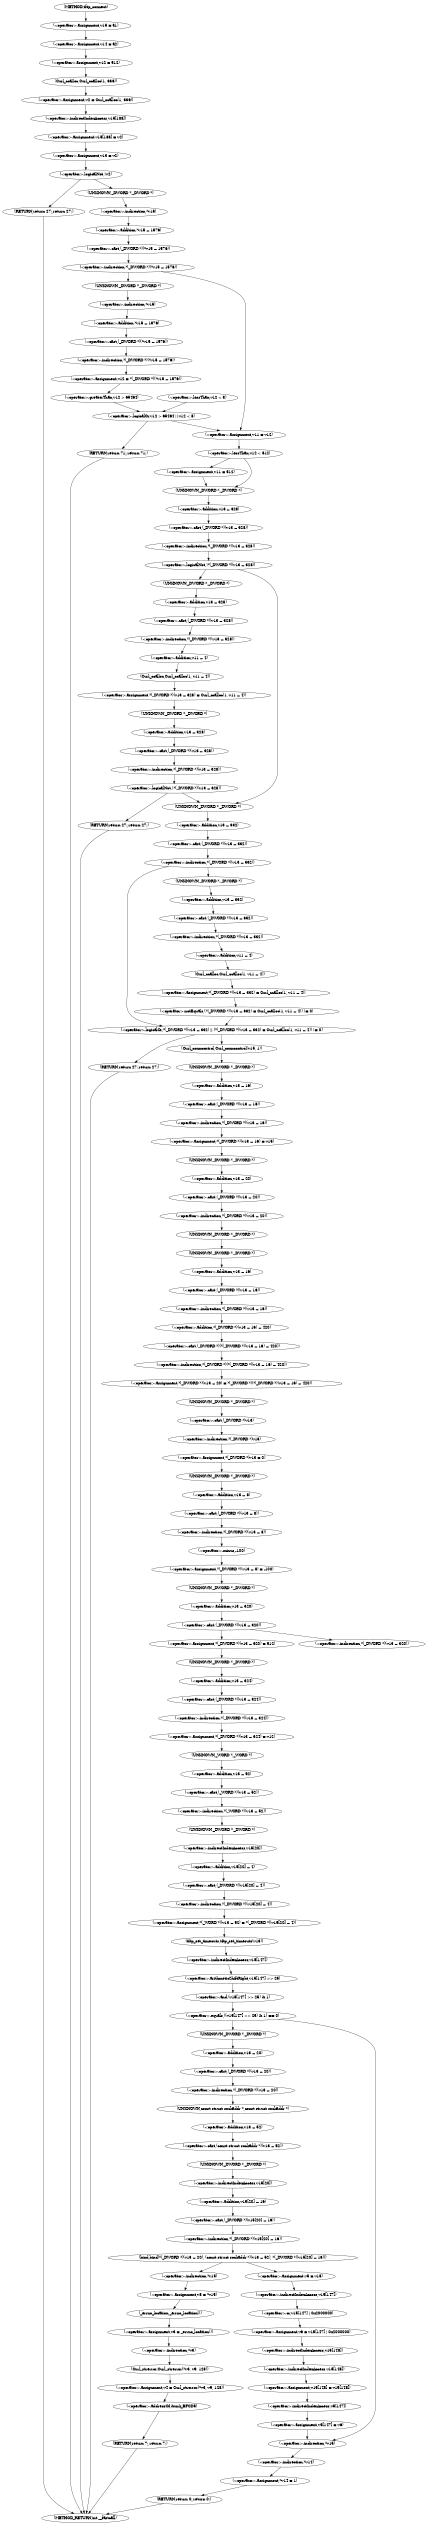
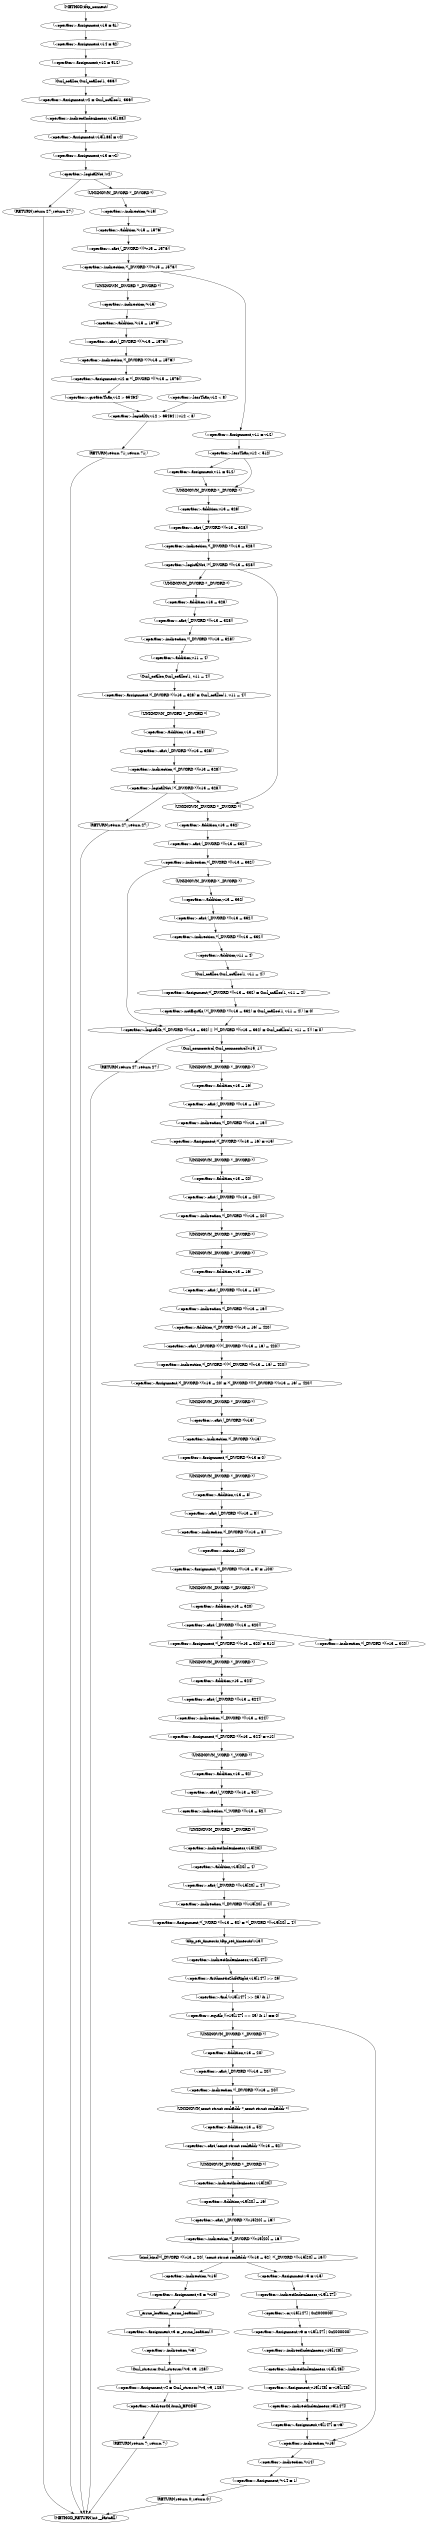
(194, 426) -> none
